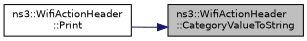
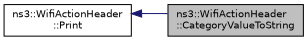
(144, 27) -> (155, 13)
